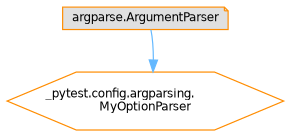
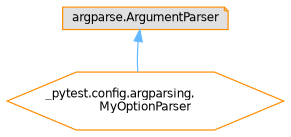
(153, 45) -> (137, 57)
